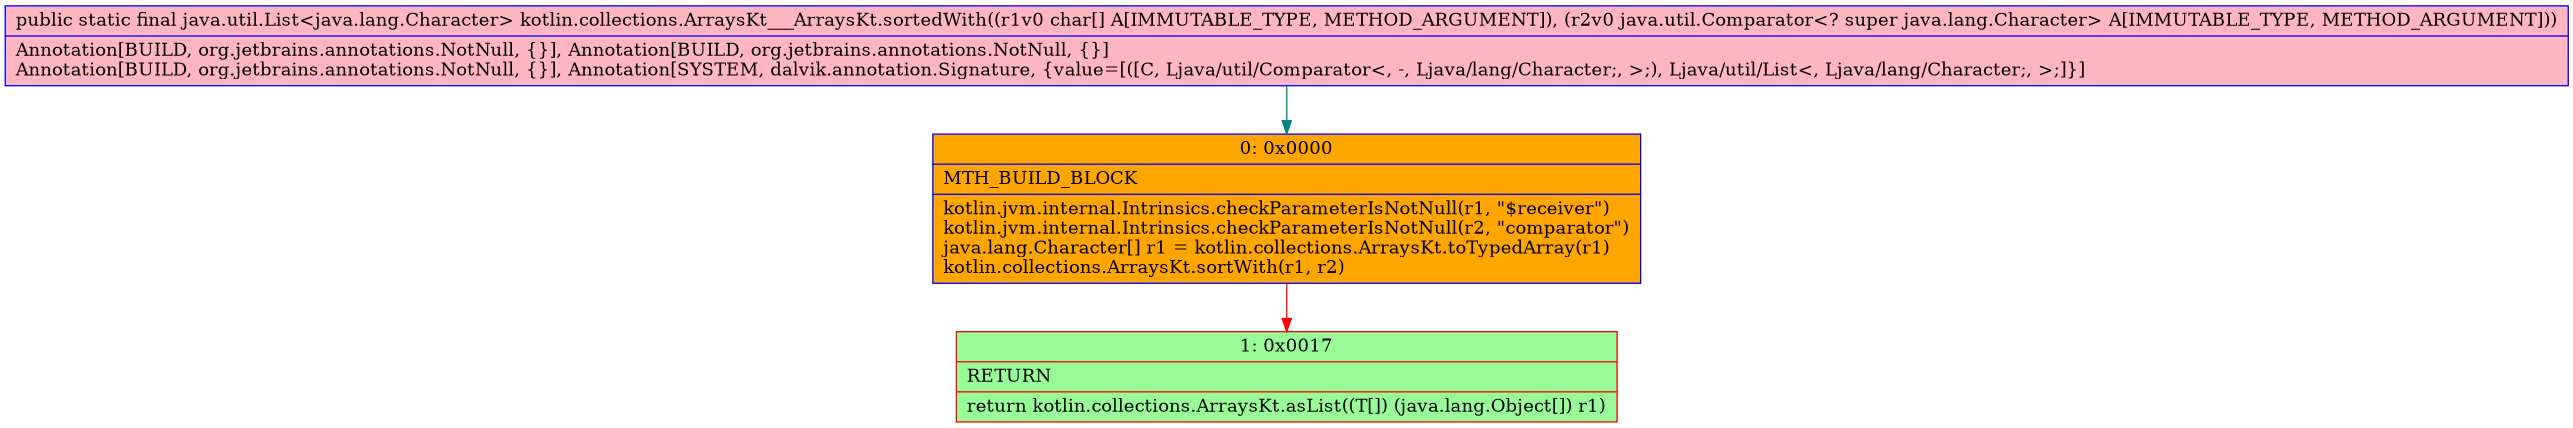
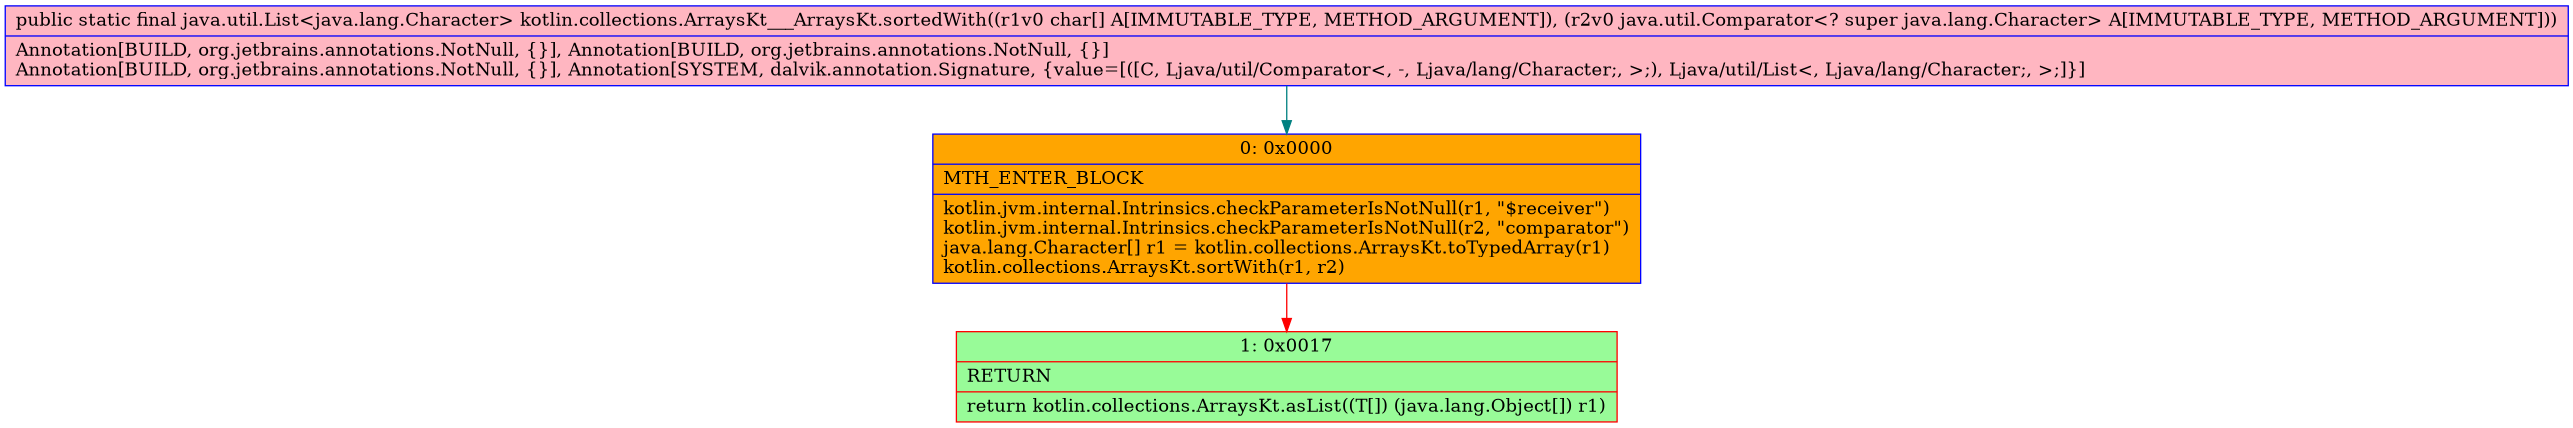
(1041, 179) -> (1044, 179)
